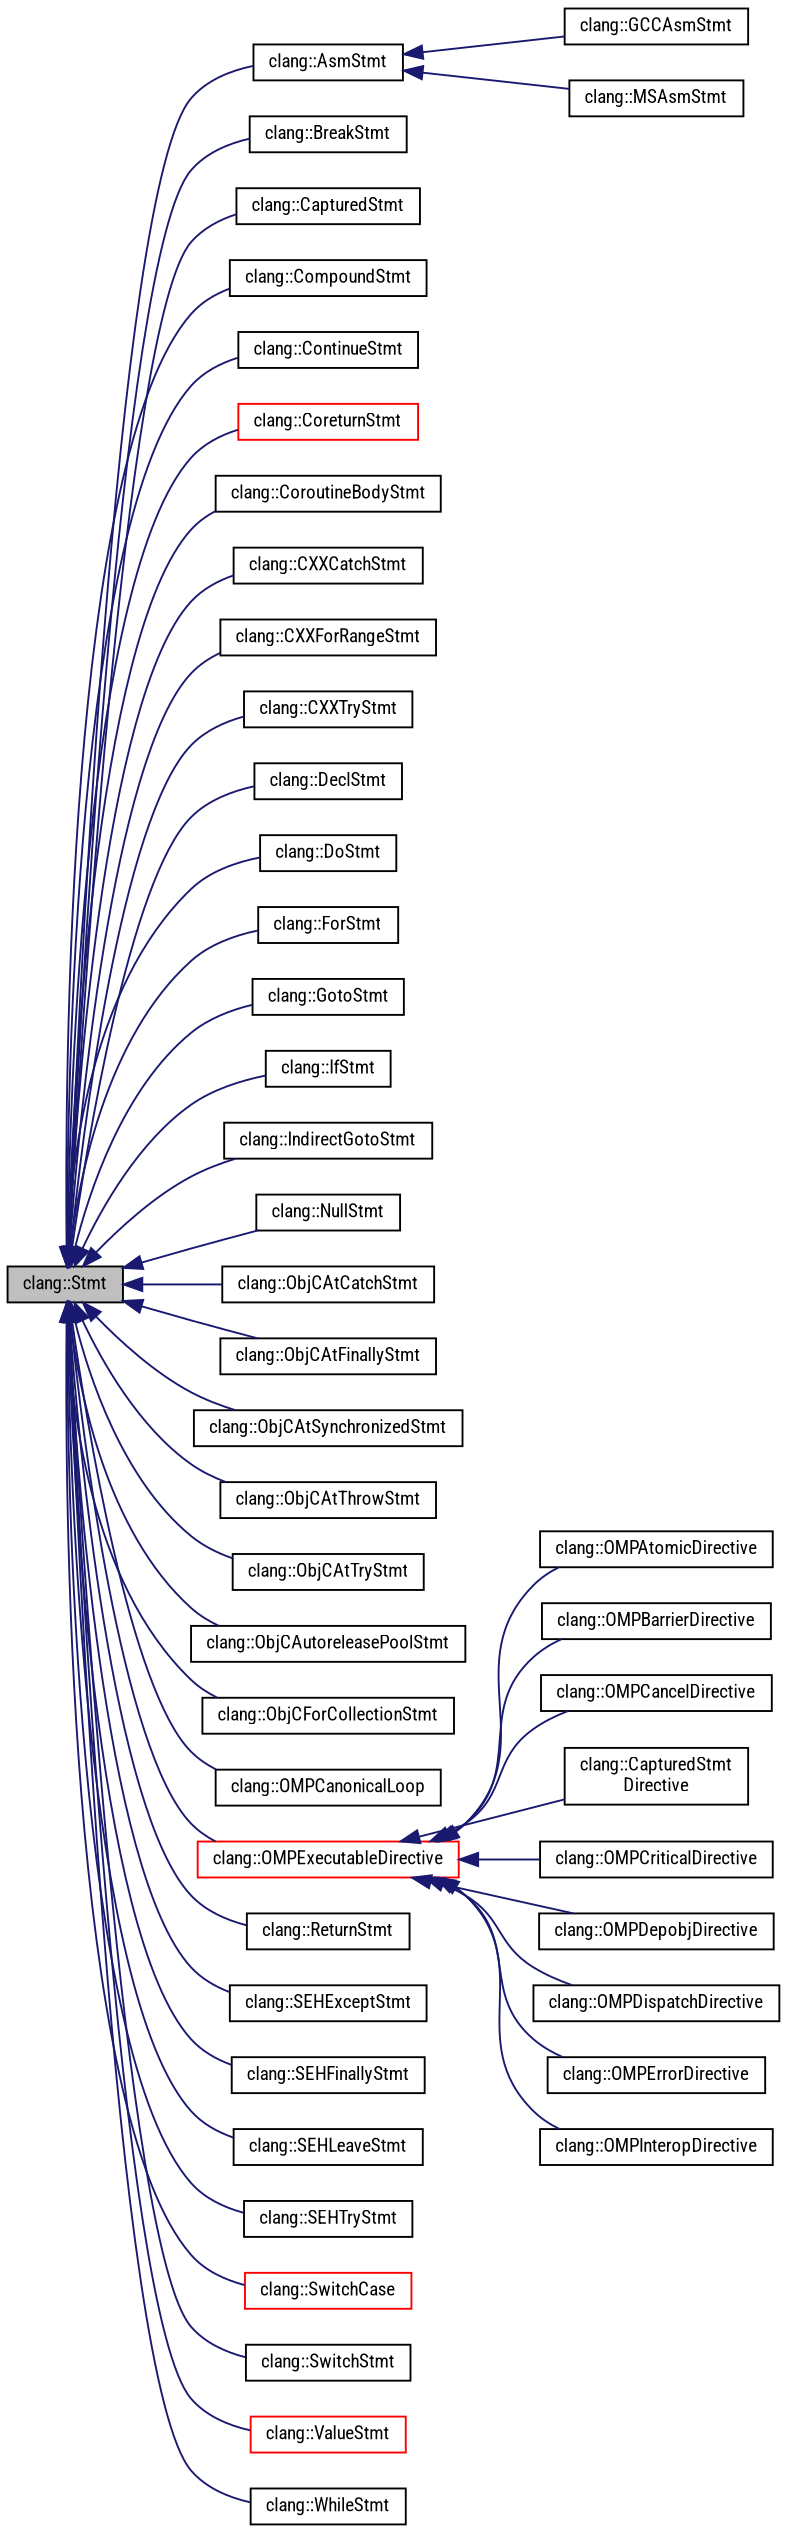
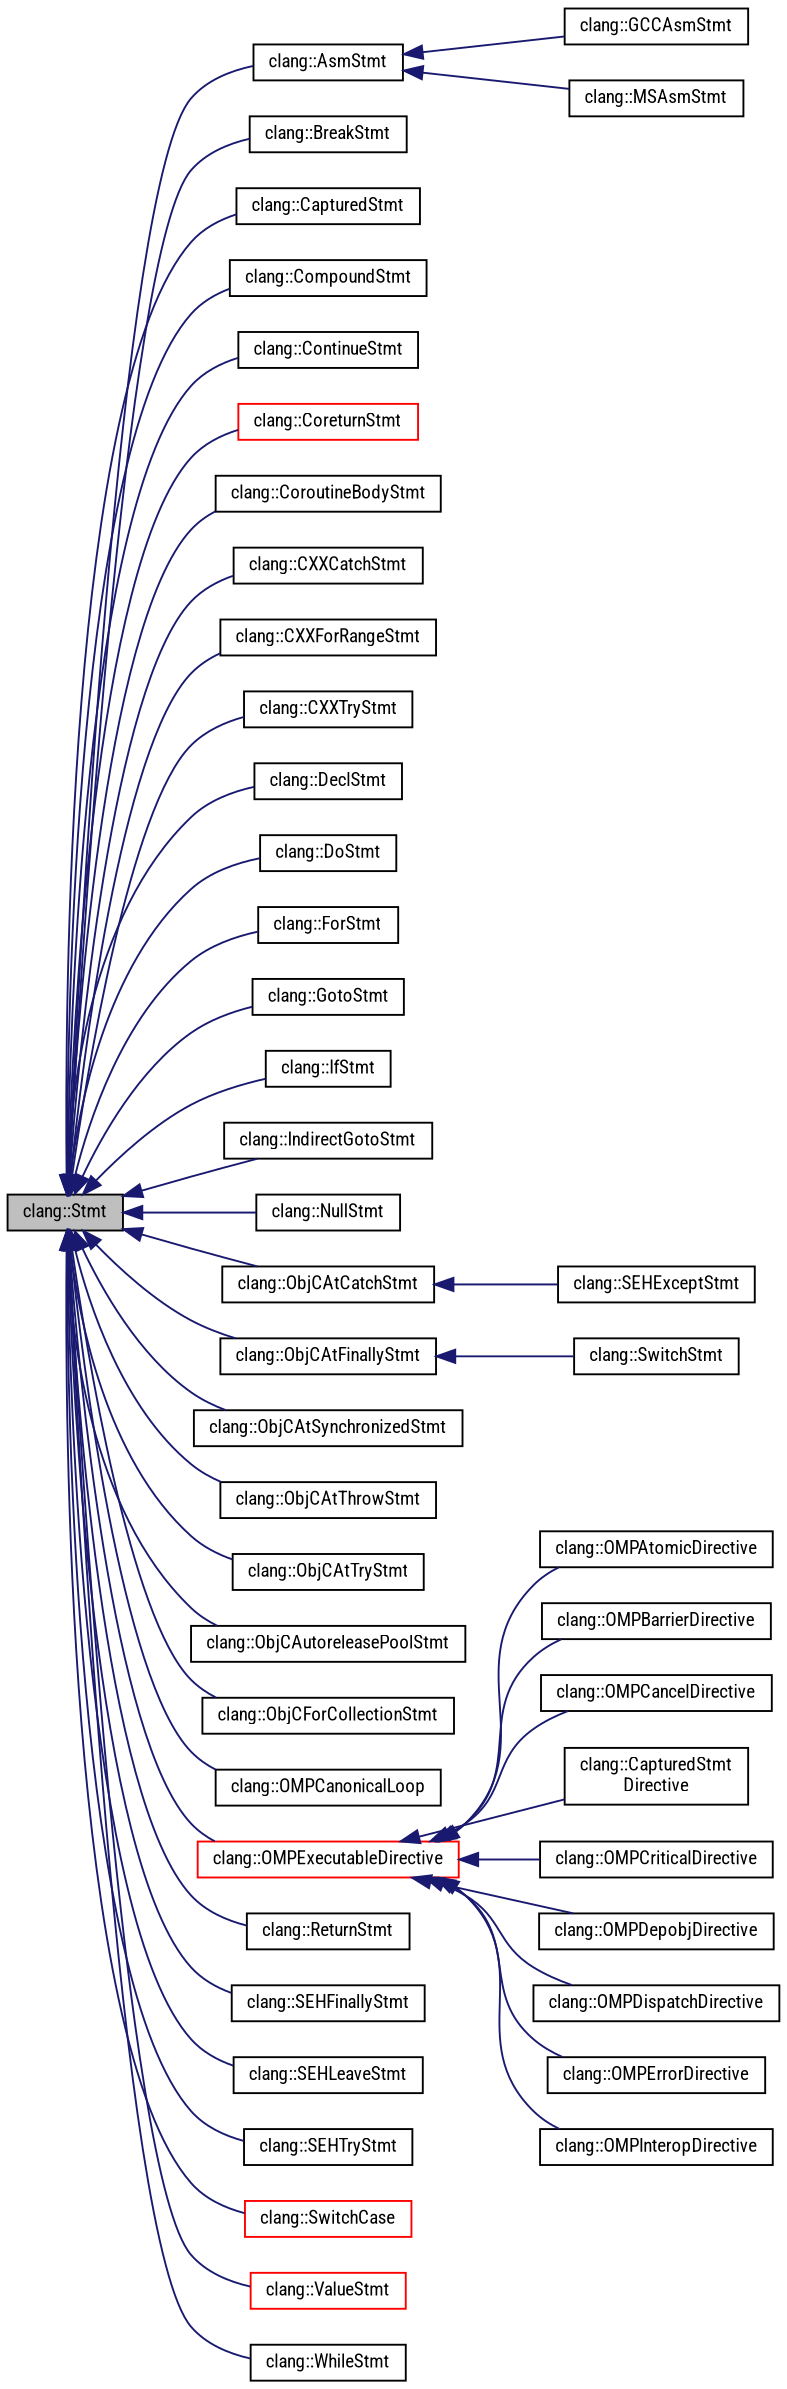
(117, 1762) -> (506, 1284)
(108, 1860) -> (515, 1356)
